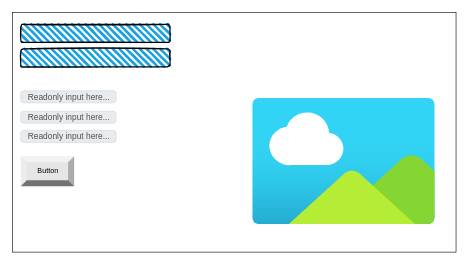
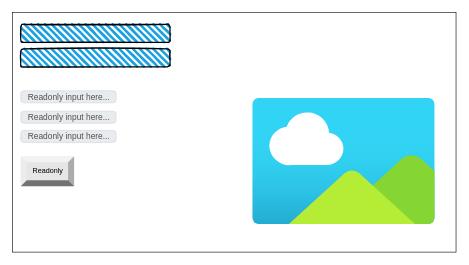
(48, 171) -> (48, 171)
